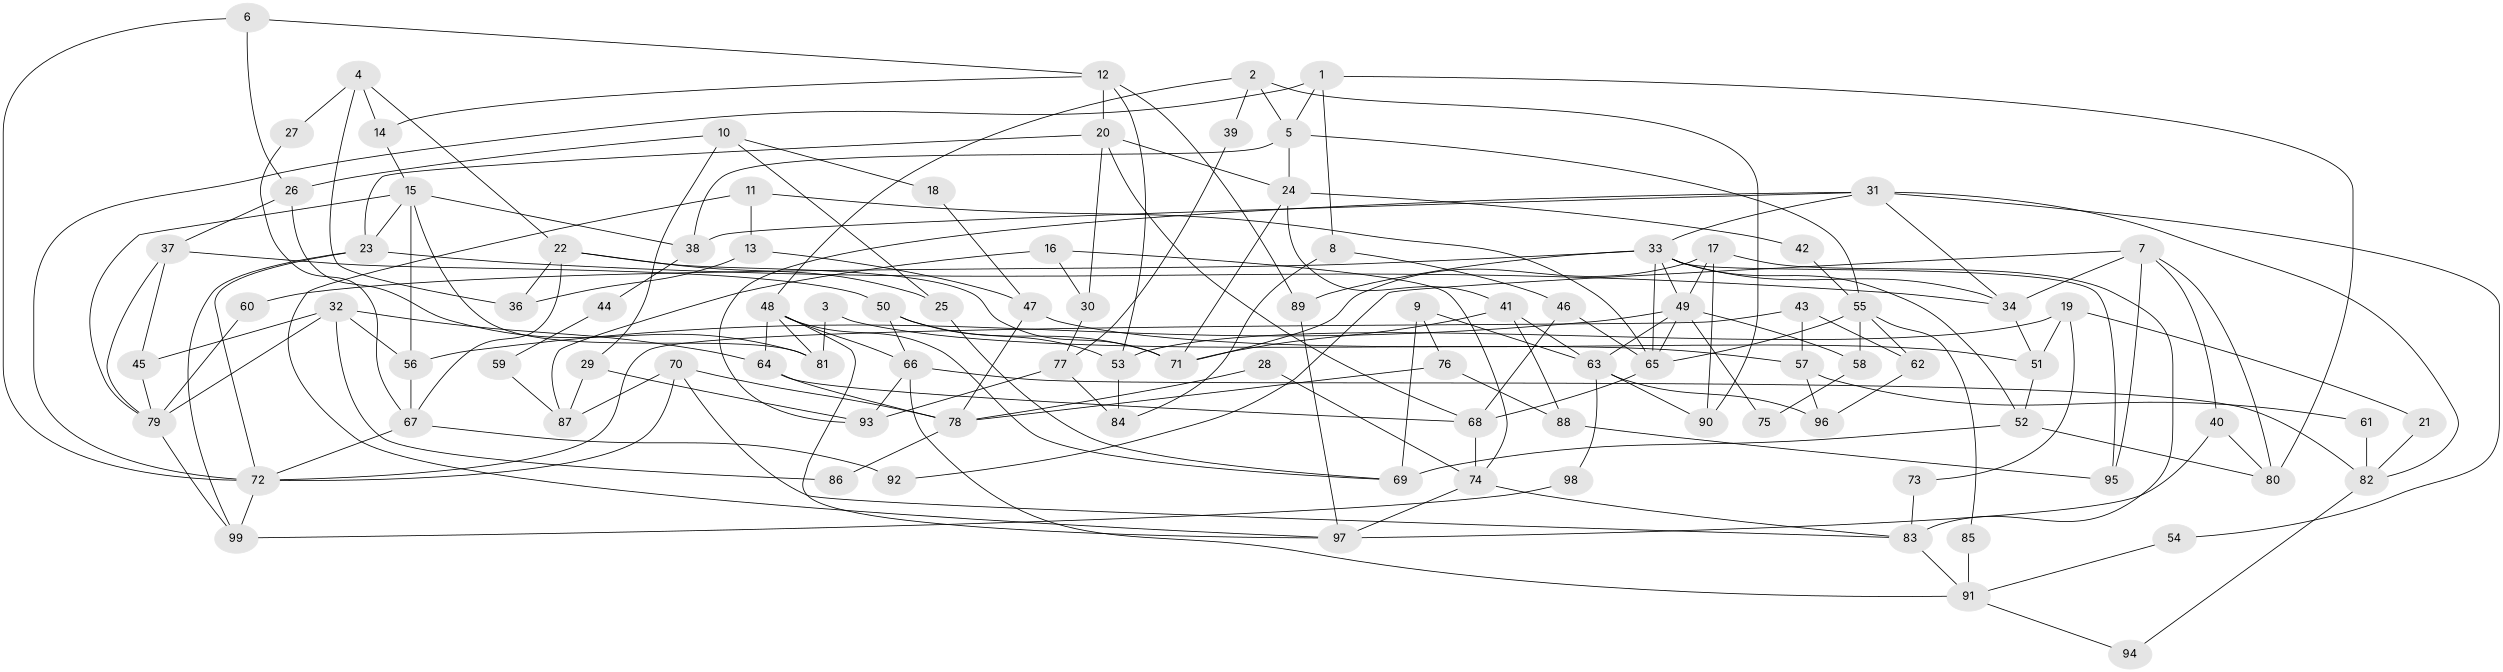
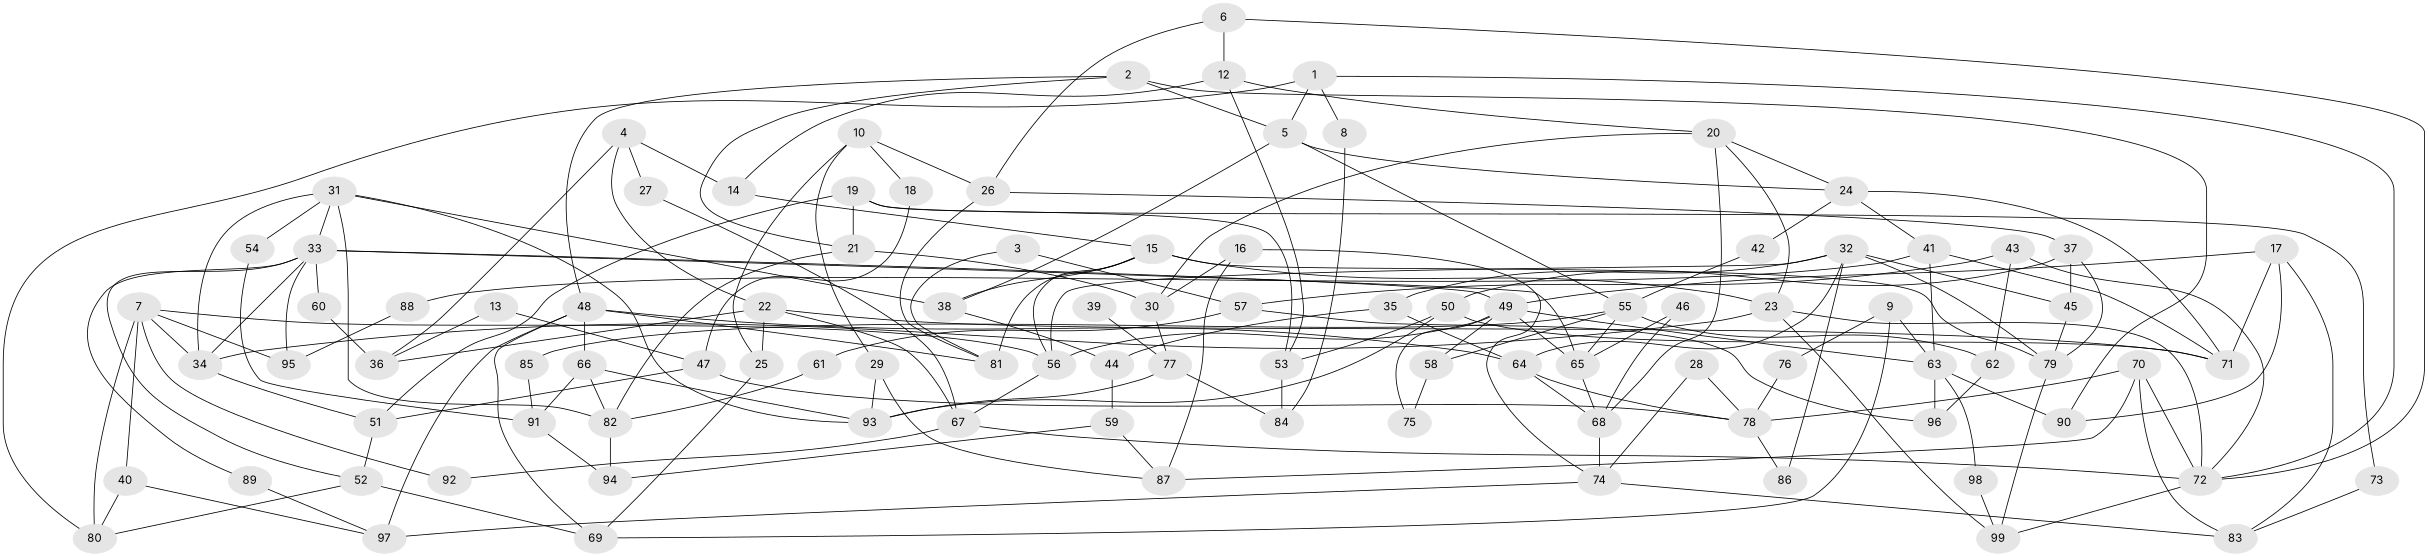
(1242, 104) -> (812, 109)
(1218, 178) -> none
(751, 191) -> none
none -> (994, 265)
(1433, 266) -> none
none -> (1390, 307)
none -> (446, 325)
(900, 342) -> (1212, 399)
(201, 365) -> (343, 331)
(1507, 395) -> none
none -> (861, 452)
(1940, 568) -> none
